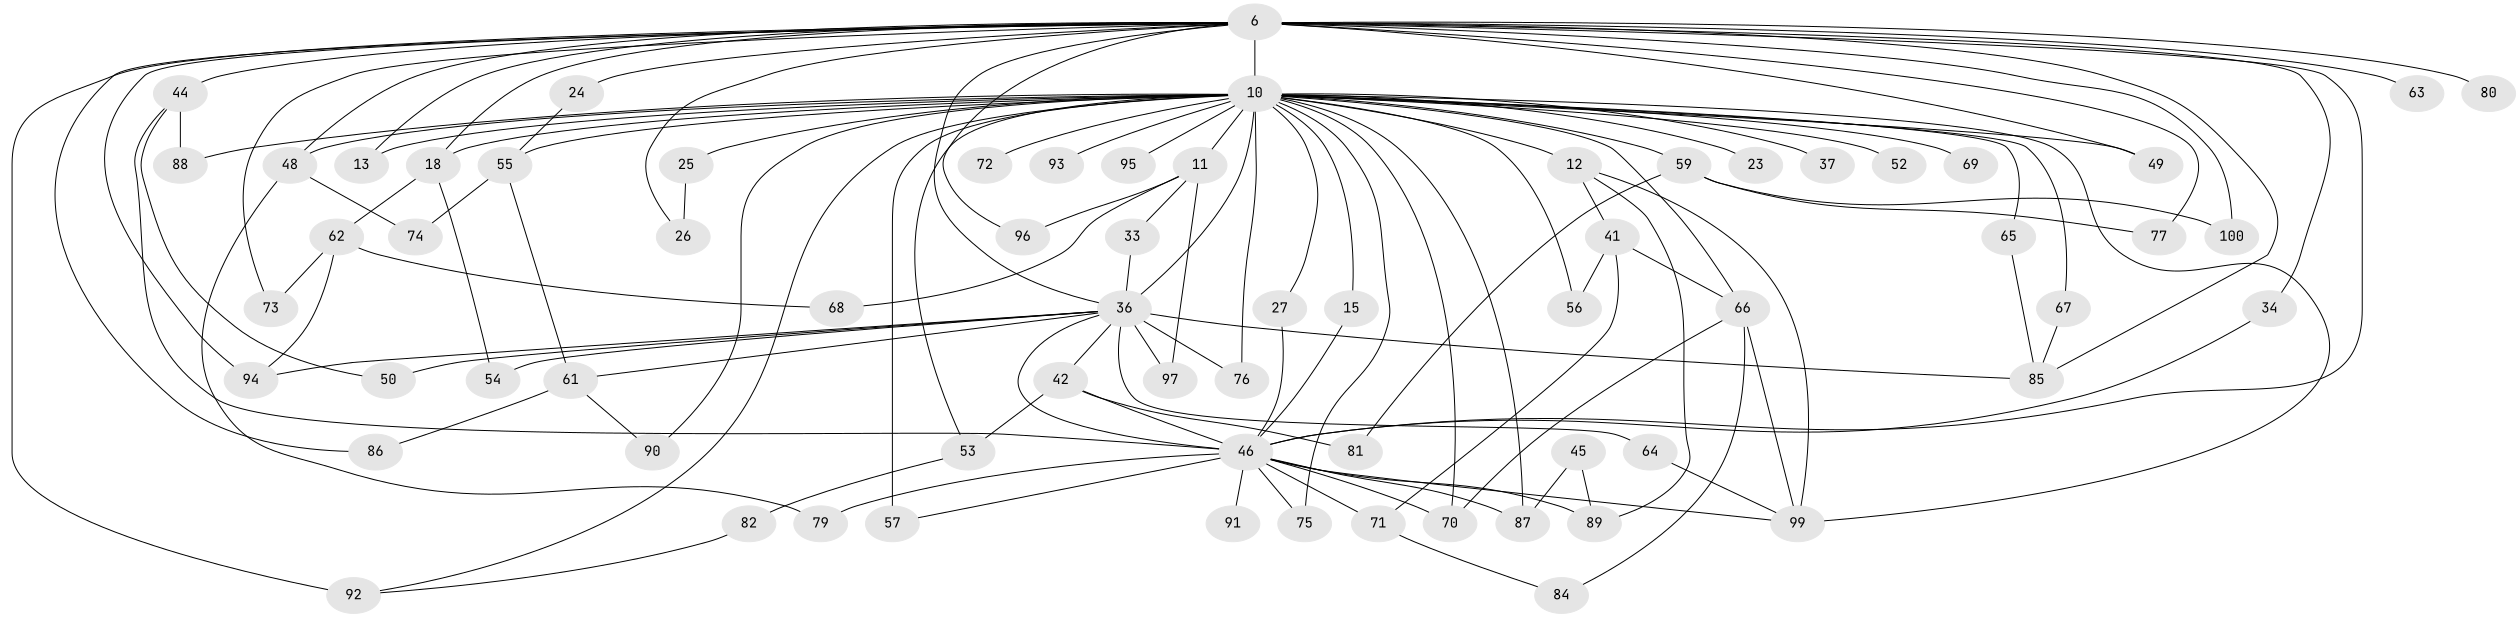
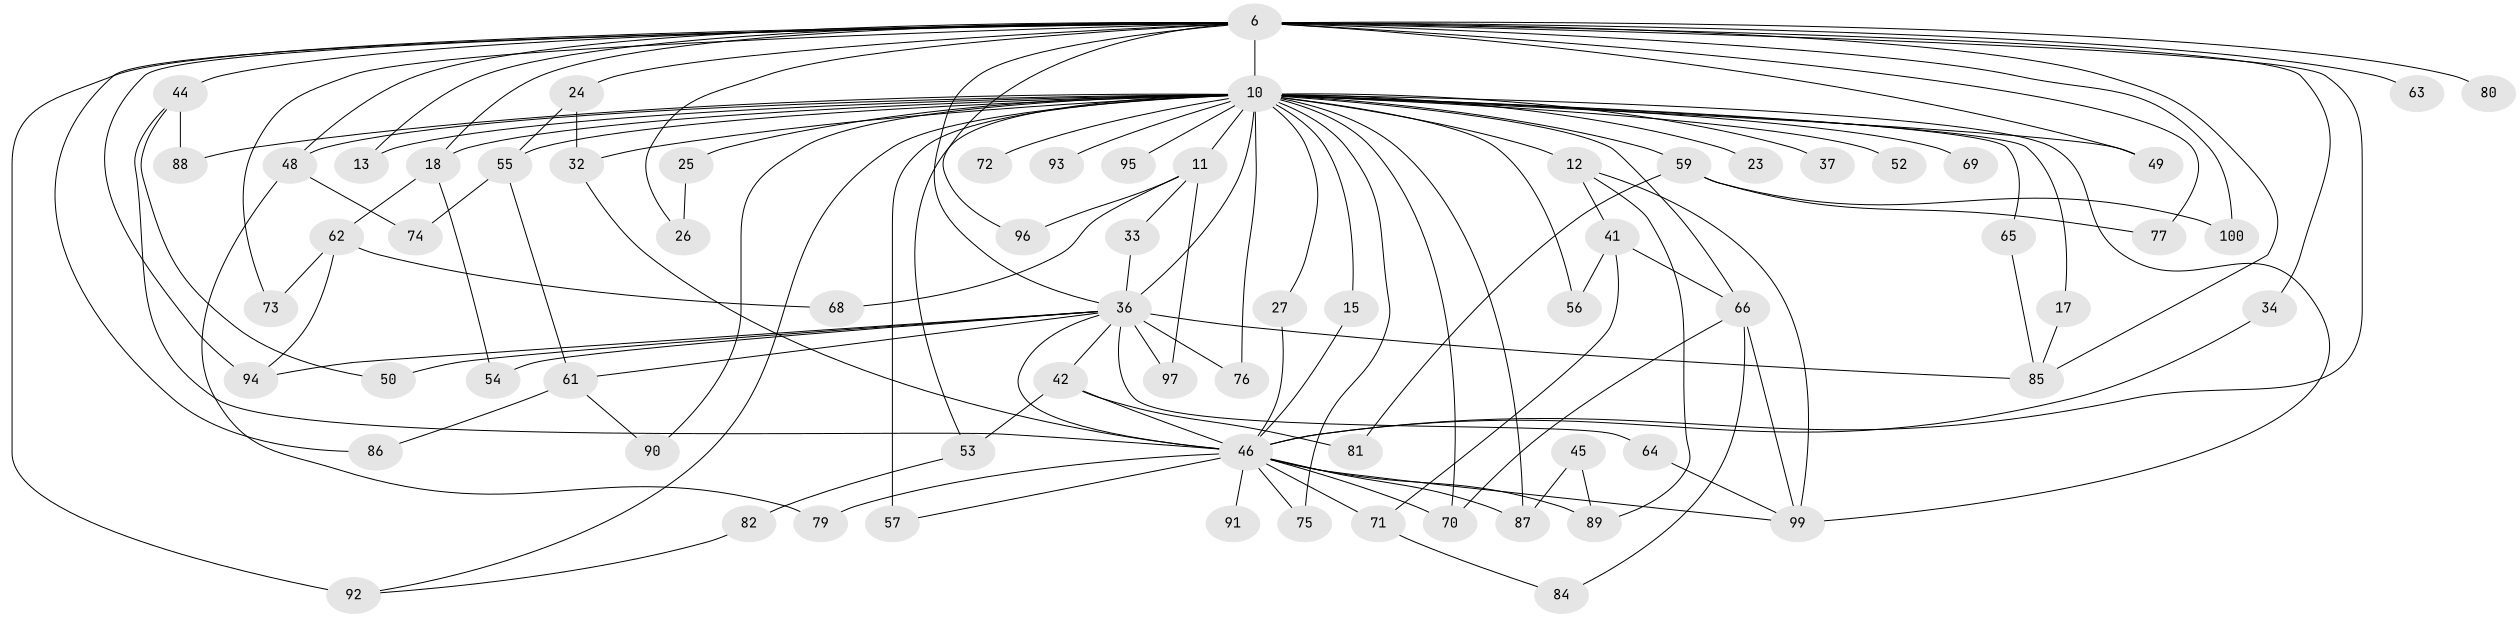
none -> (577, 165)
(2063, 309) -> (2063, 309)
